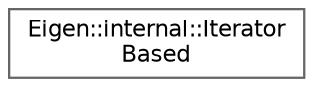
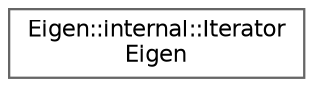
(157, 43) -> (157, 43)
